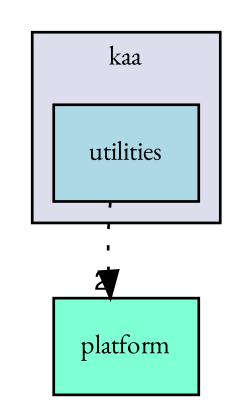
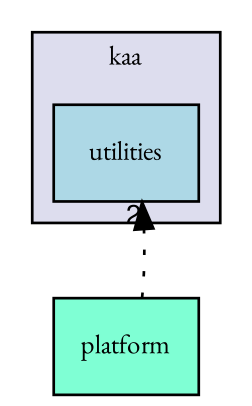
(108, 240) -> (144, 264)
